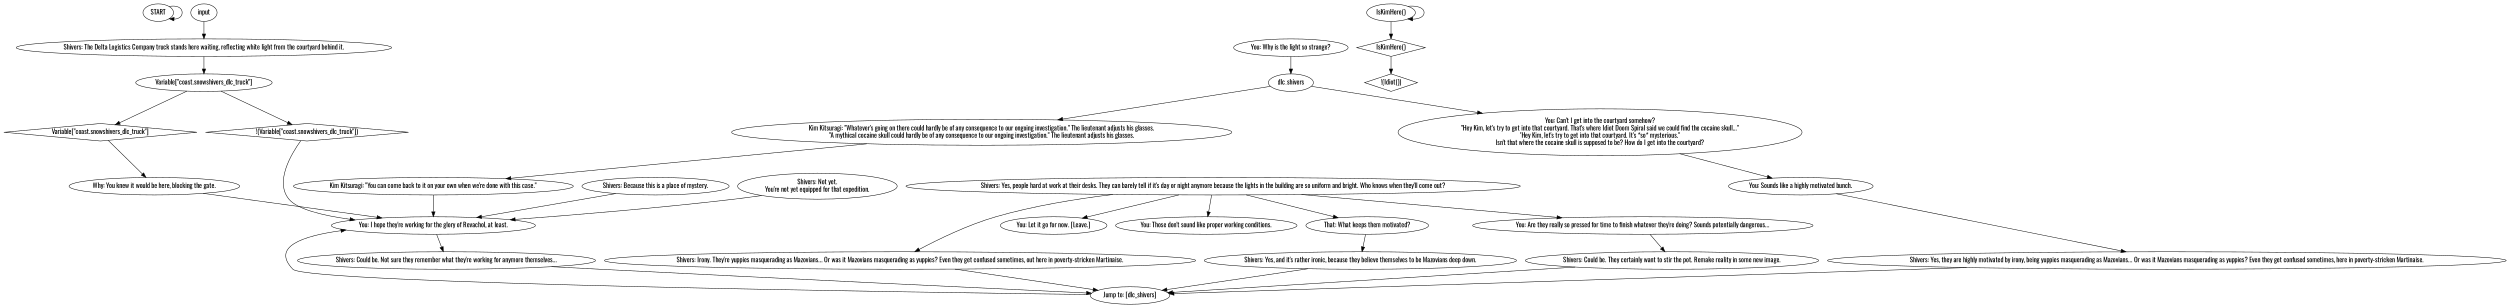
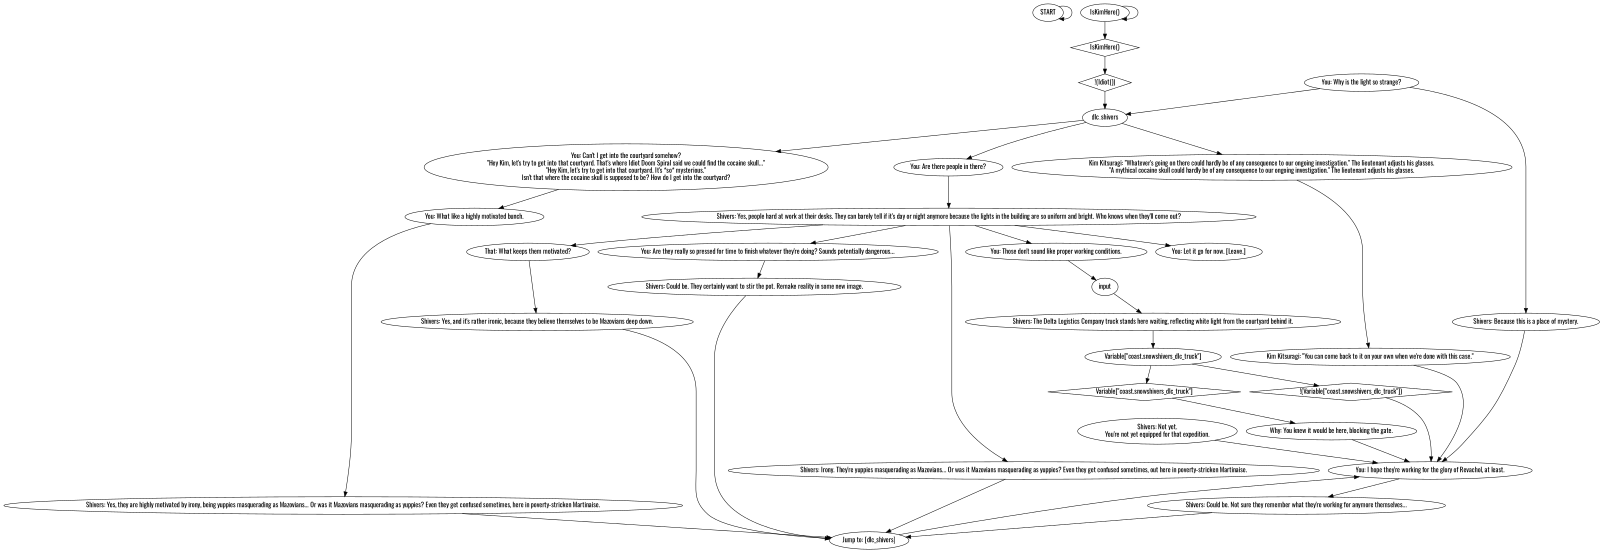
none -> (1105, 98)
none -> (1525, 161)
none -> (948, 167)
(1801, 186) -> (474, 217)
none -> (1080, 269)
